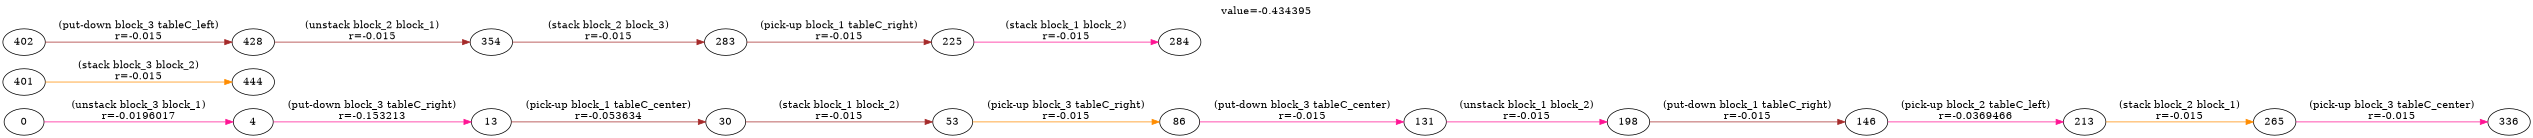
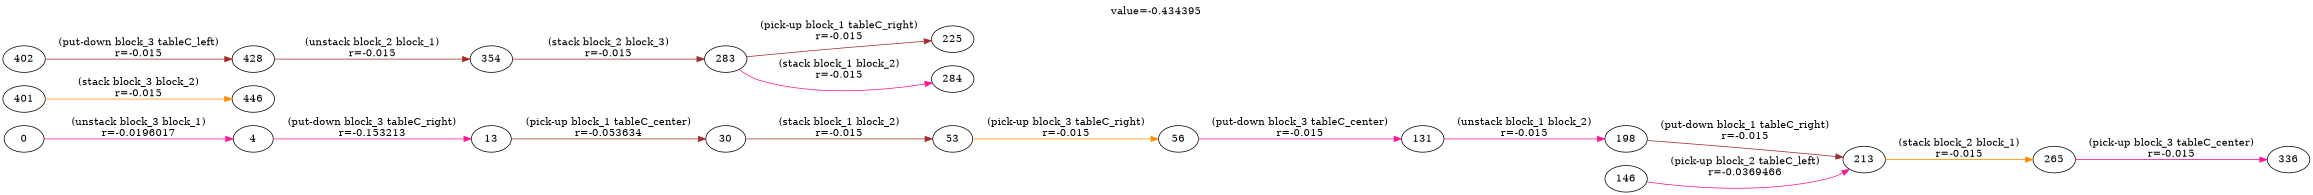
(1062, 42) -> (830, 91)
(253, 82) -> (253, 99)
(1180, 122) -> (1179, 139)
(1744, 122) -> (1742, 148)
